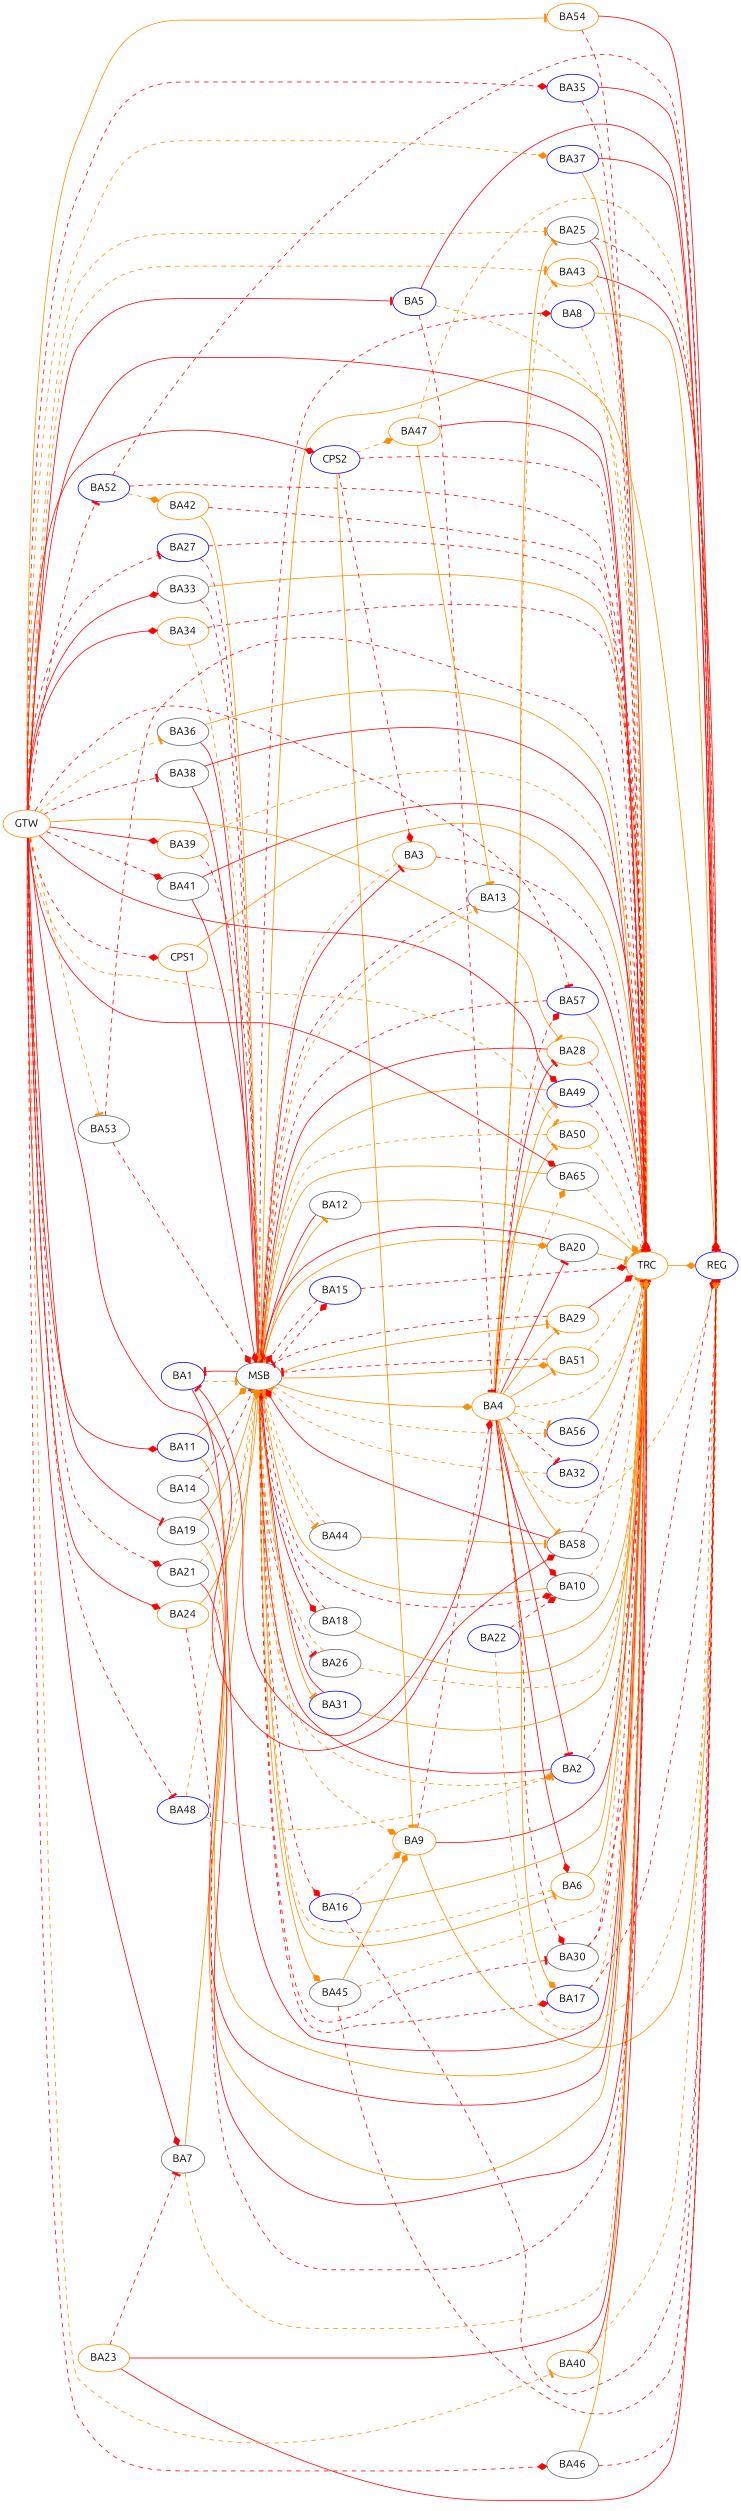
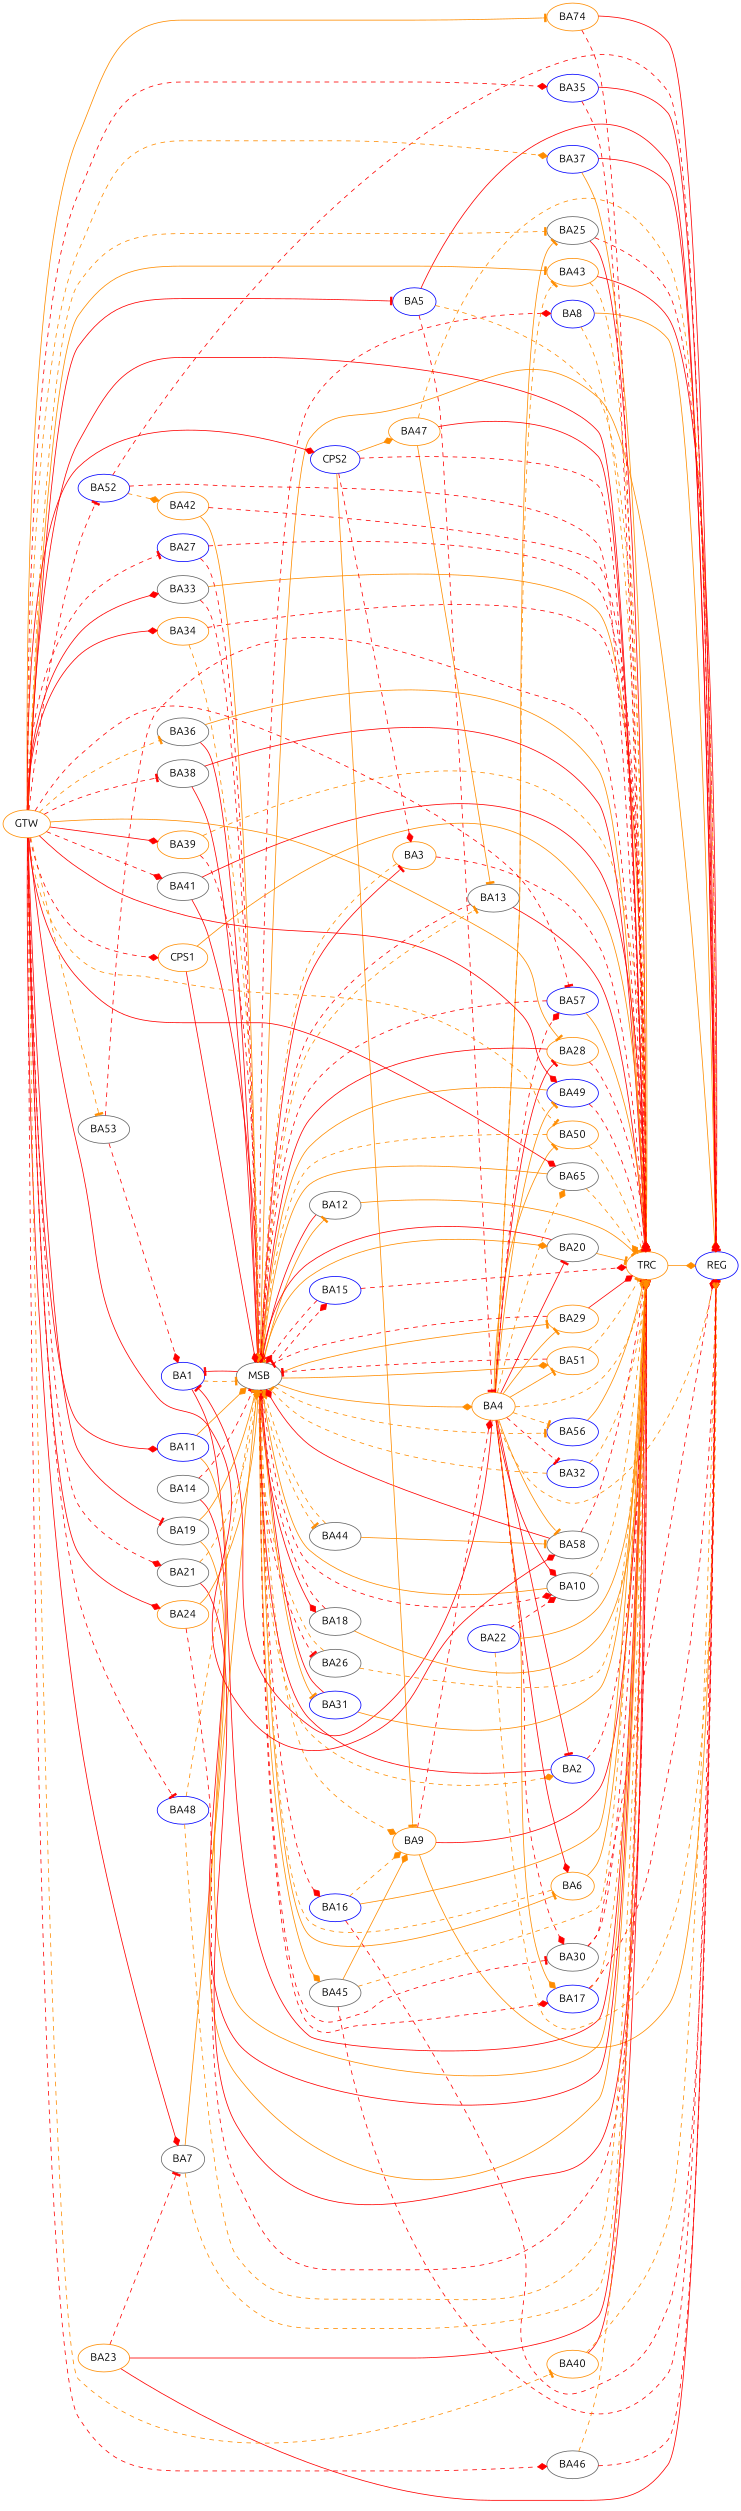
(573, 17) -> (573, 17)
(76, 323) -> (76, 323)
(370, 447) -> (370, 447)
(179, 1249) -> (142, 1248)
(388, 1820) -> (610, 2179)
(634, 1872) -> (634, 1872)
